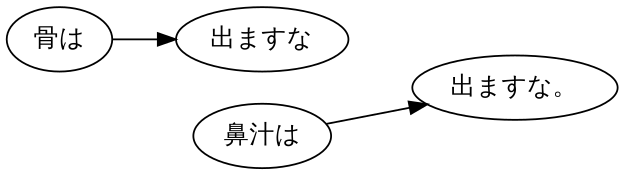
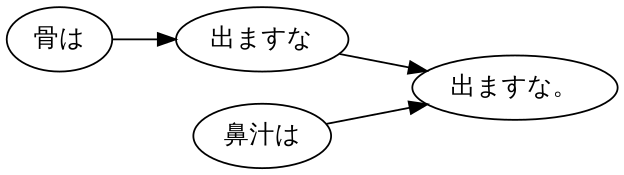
none -> (374, 61)
